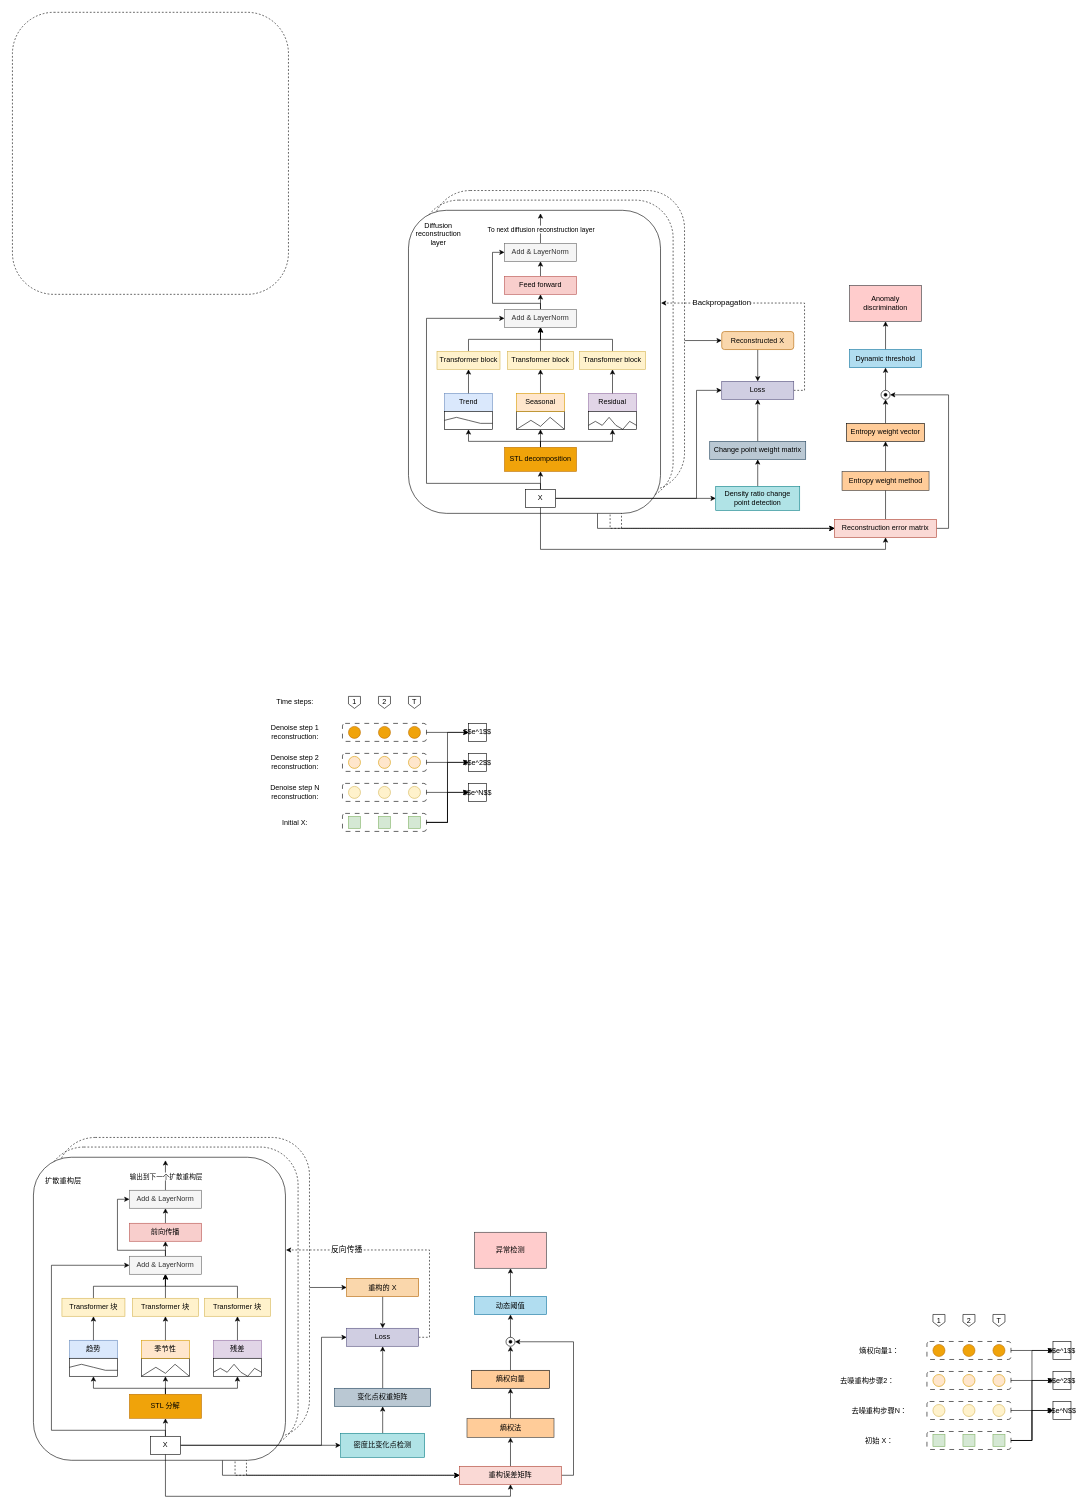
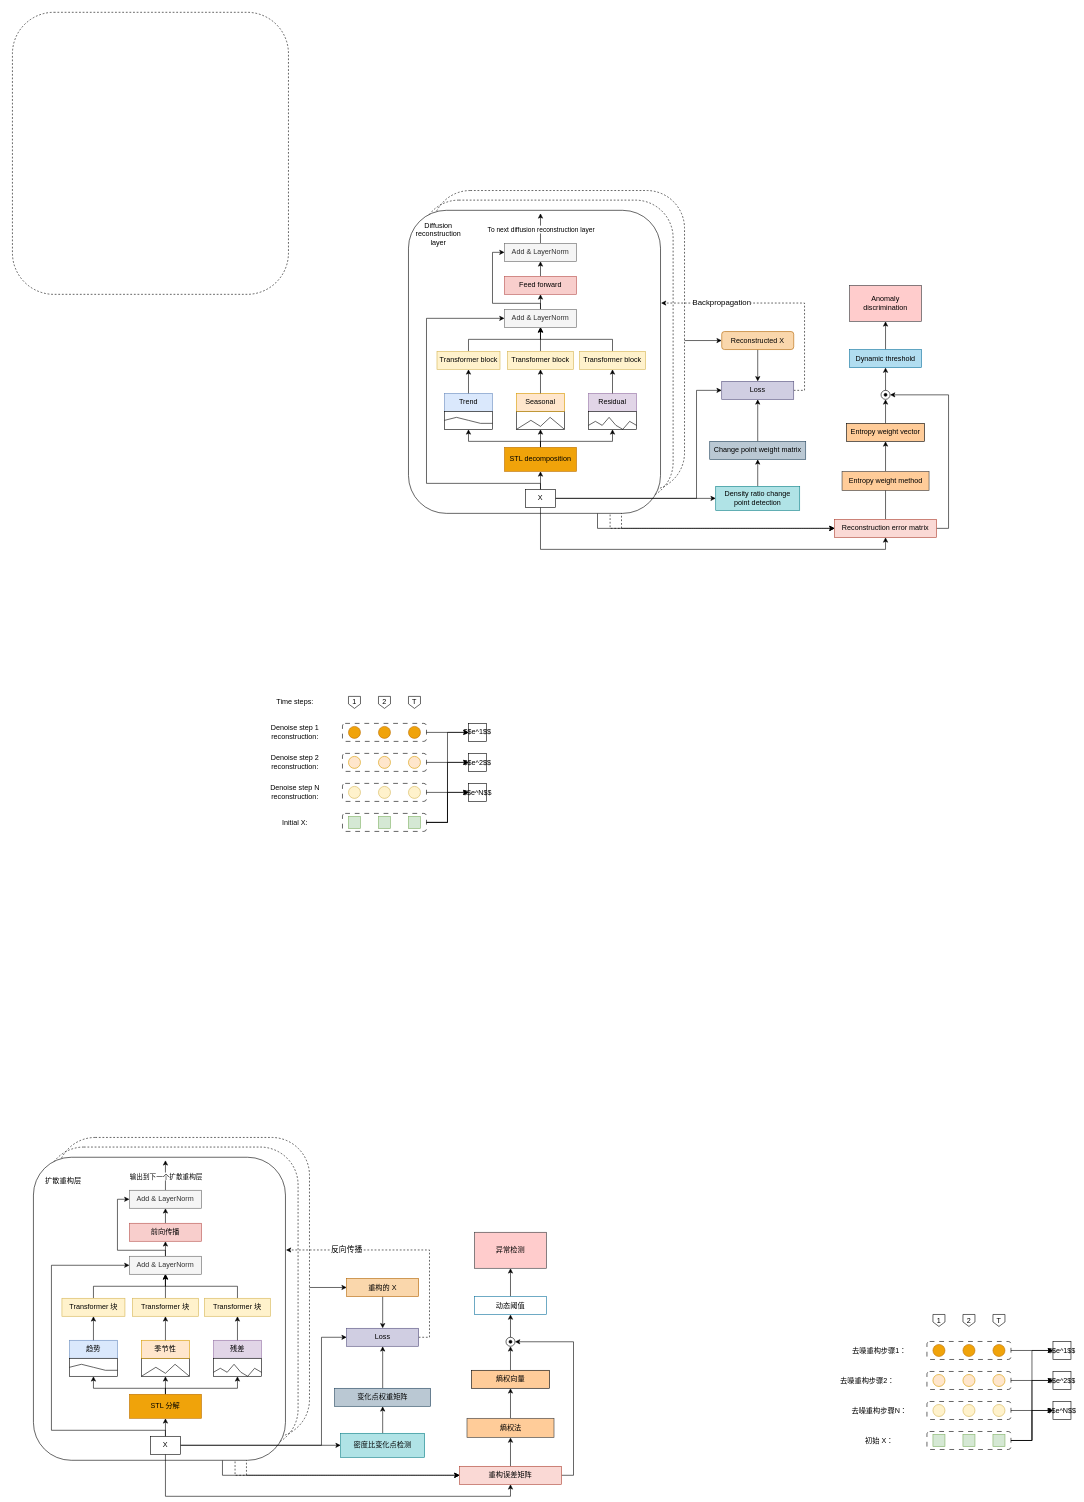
(510, 1305) -> (510, 1305)
(879, 1350) -> (879, 1350)
